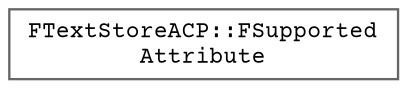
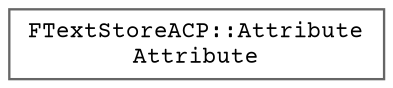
(204, 44) -> (197, 44)
